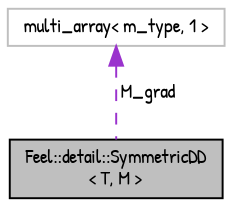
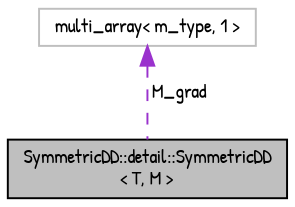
(116, 169) -> (147, 169)
